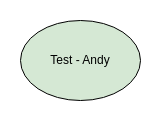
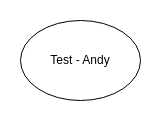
(81, 61) -> (81, 61)
